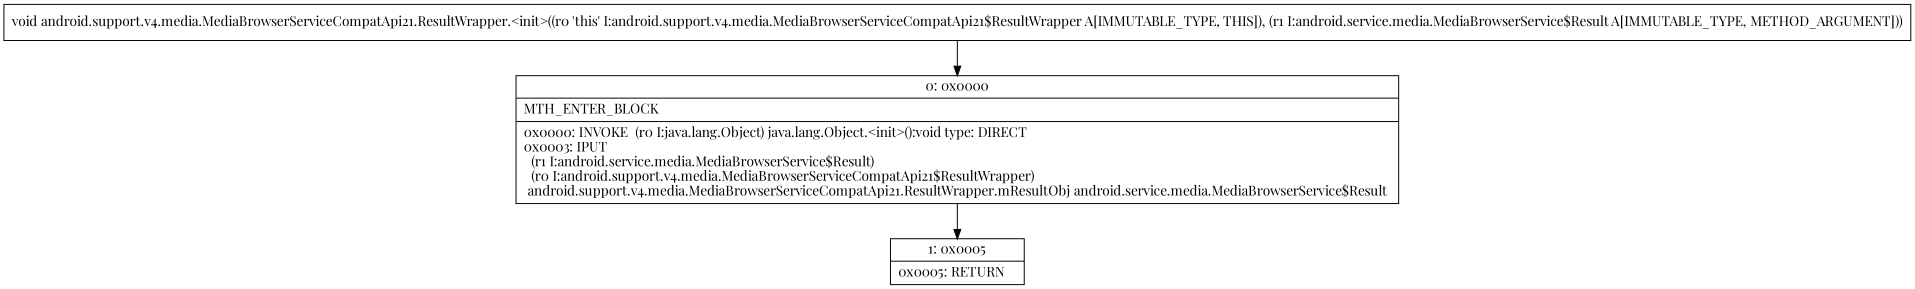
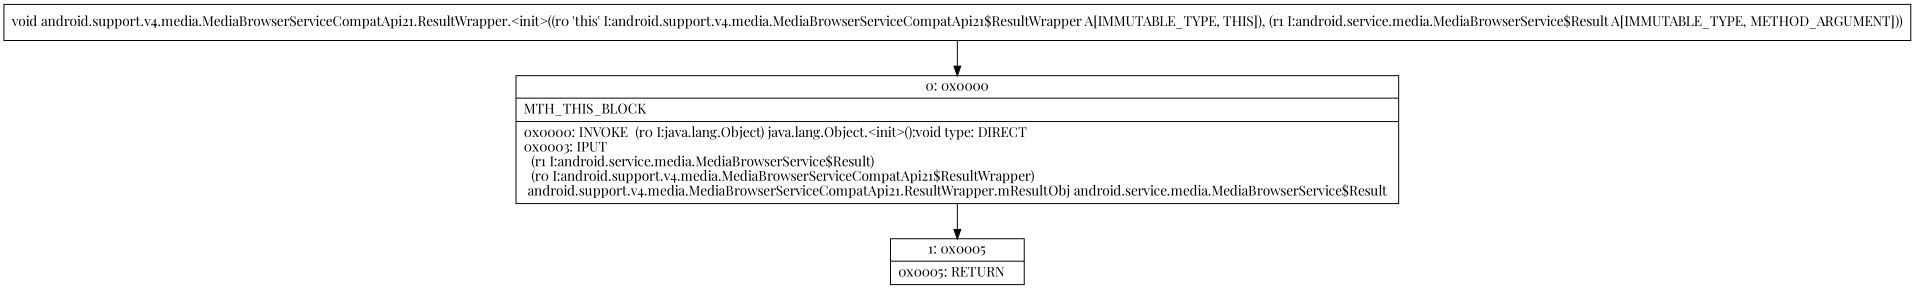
(592, 109) -> (585, 109)
